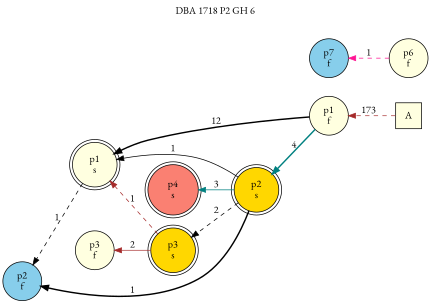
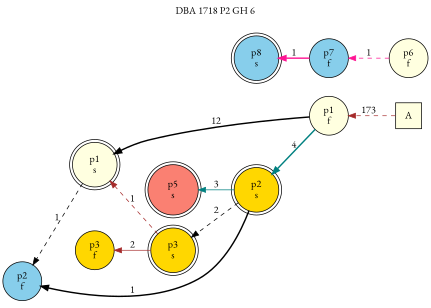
none -> (256, 58)
(183, 156) -> none
(173, 190) -> (173, 190)
(95, 250) -> (95, 250)
